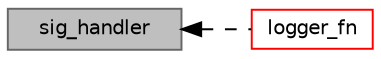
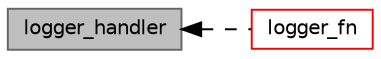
(95, 29) -> (95, 29)
